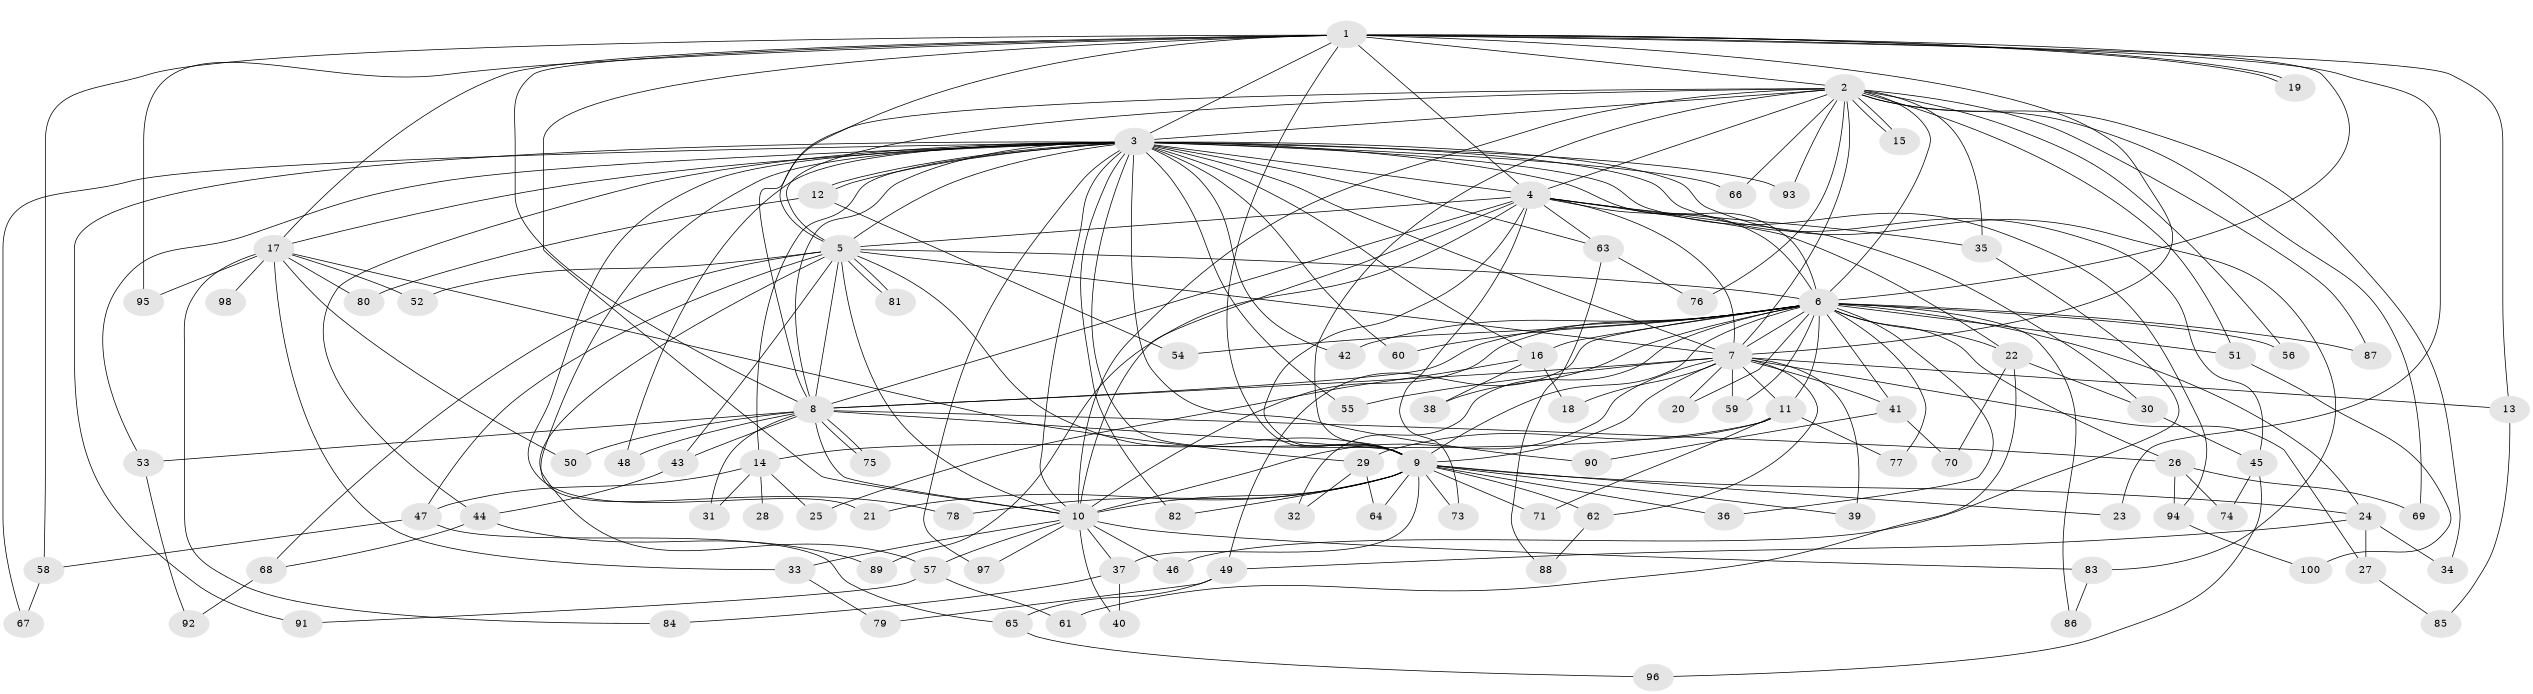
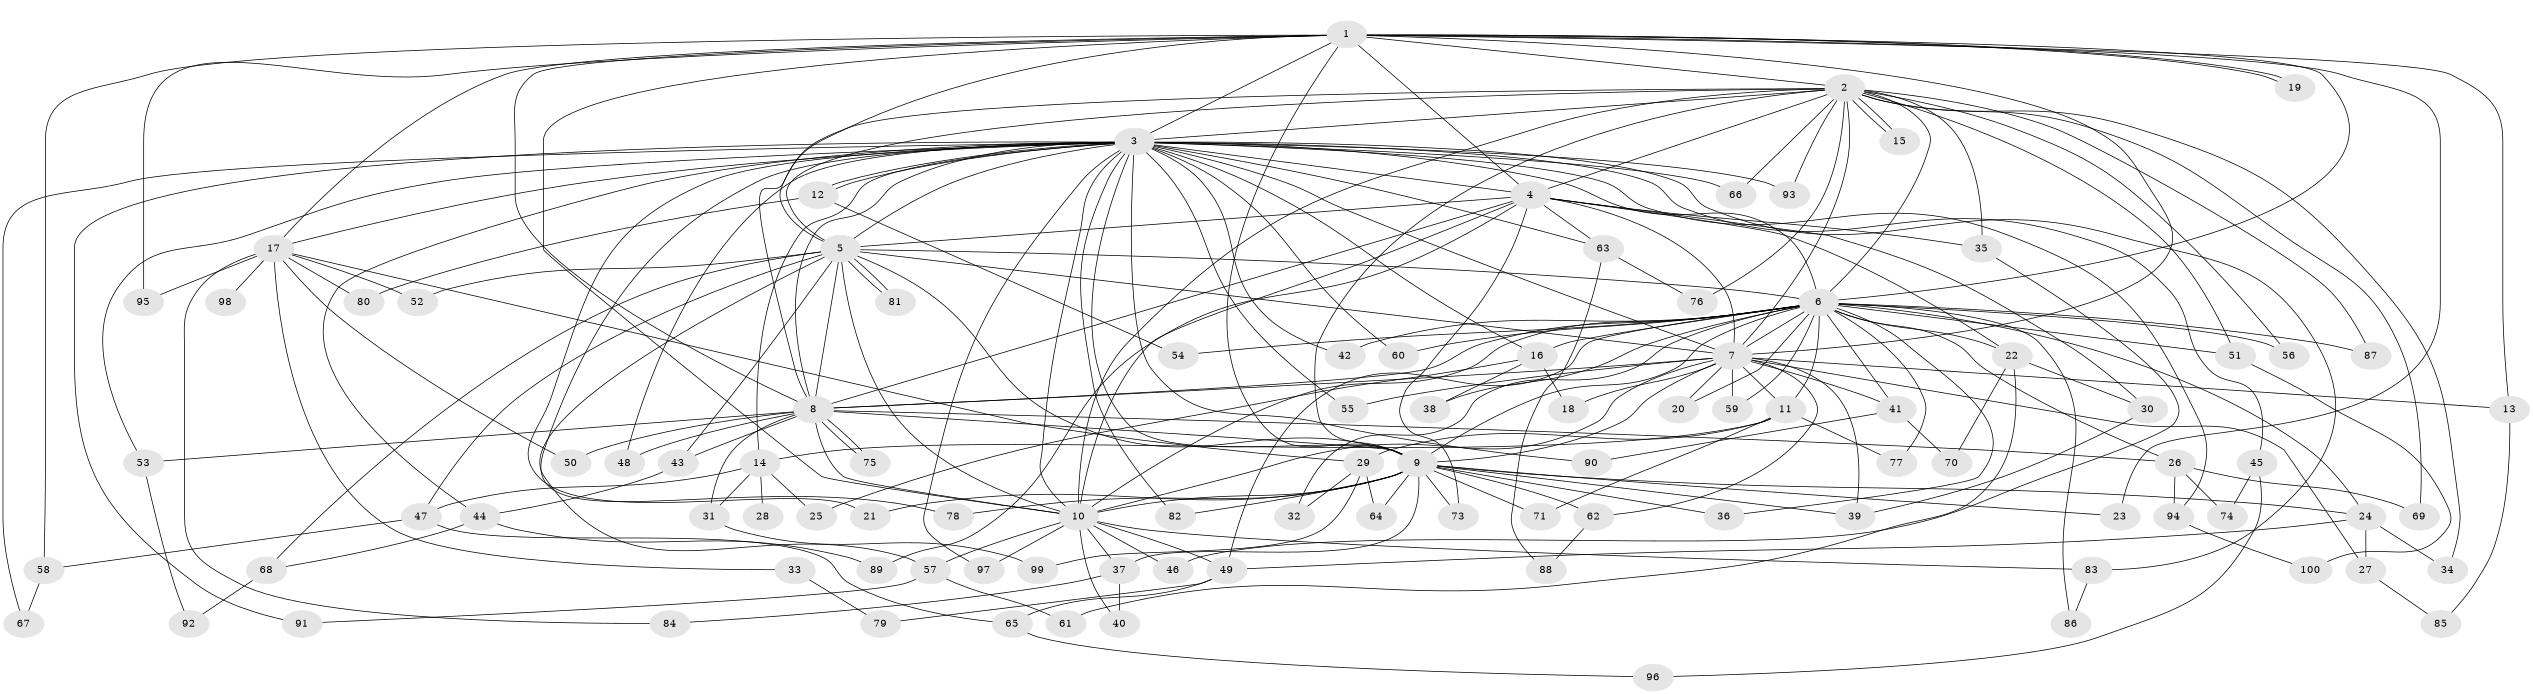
(1762, 237) -> none
(1333, 335) -> none
(2210, 440) -> (2007, 475)
(930, 542) -> (1155, 541)
none -> (1038, 570)
